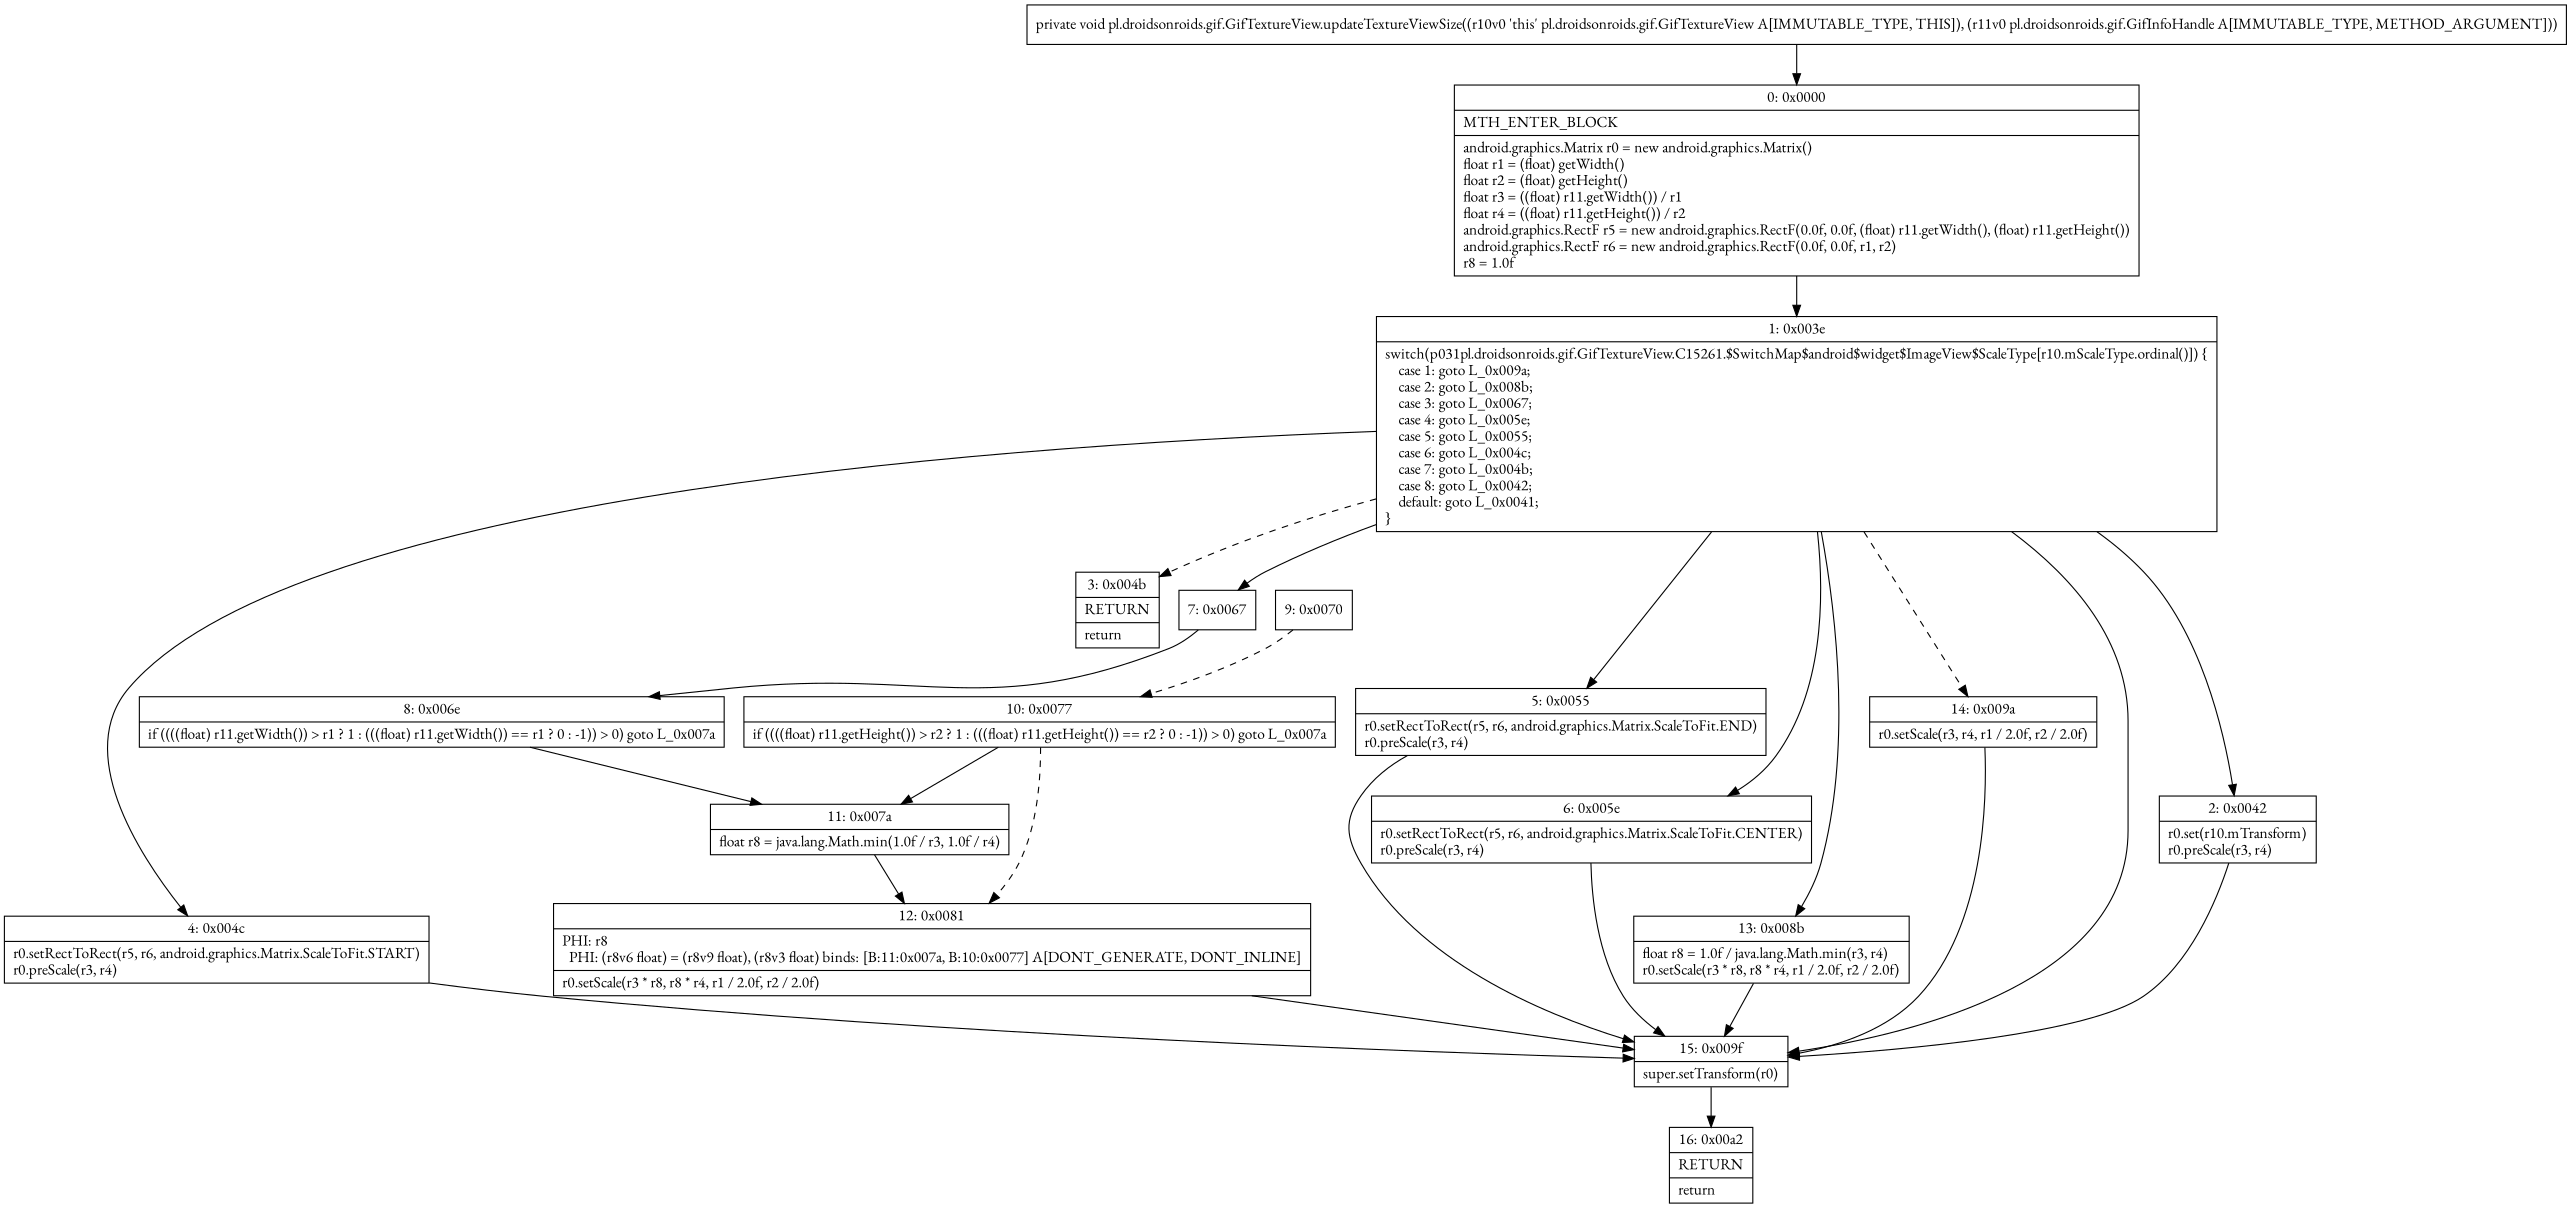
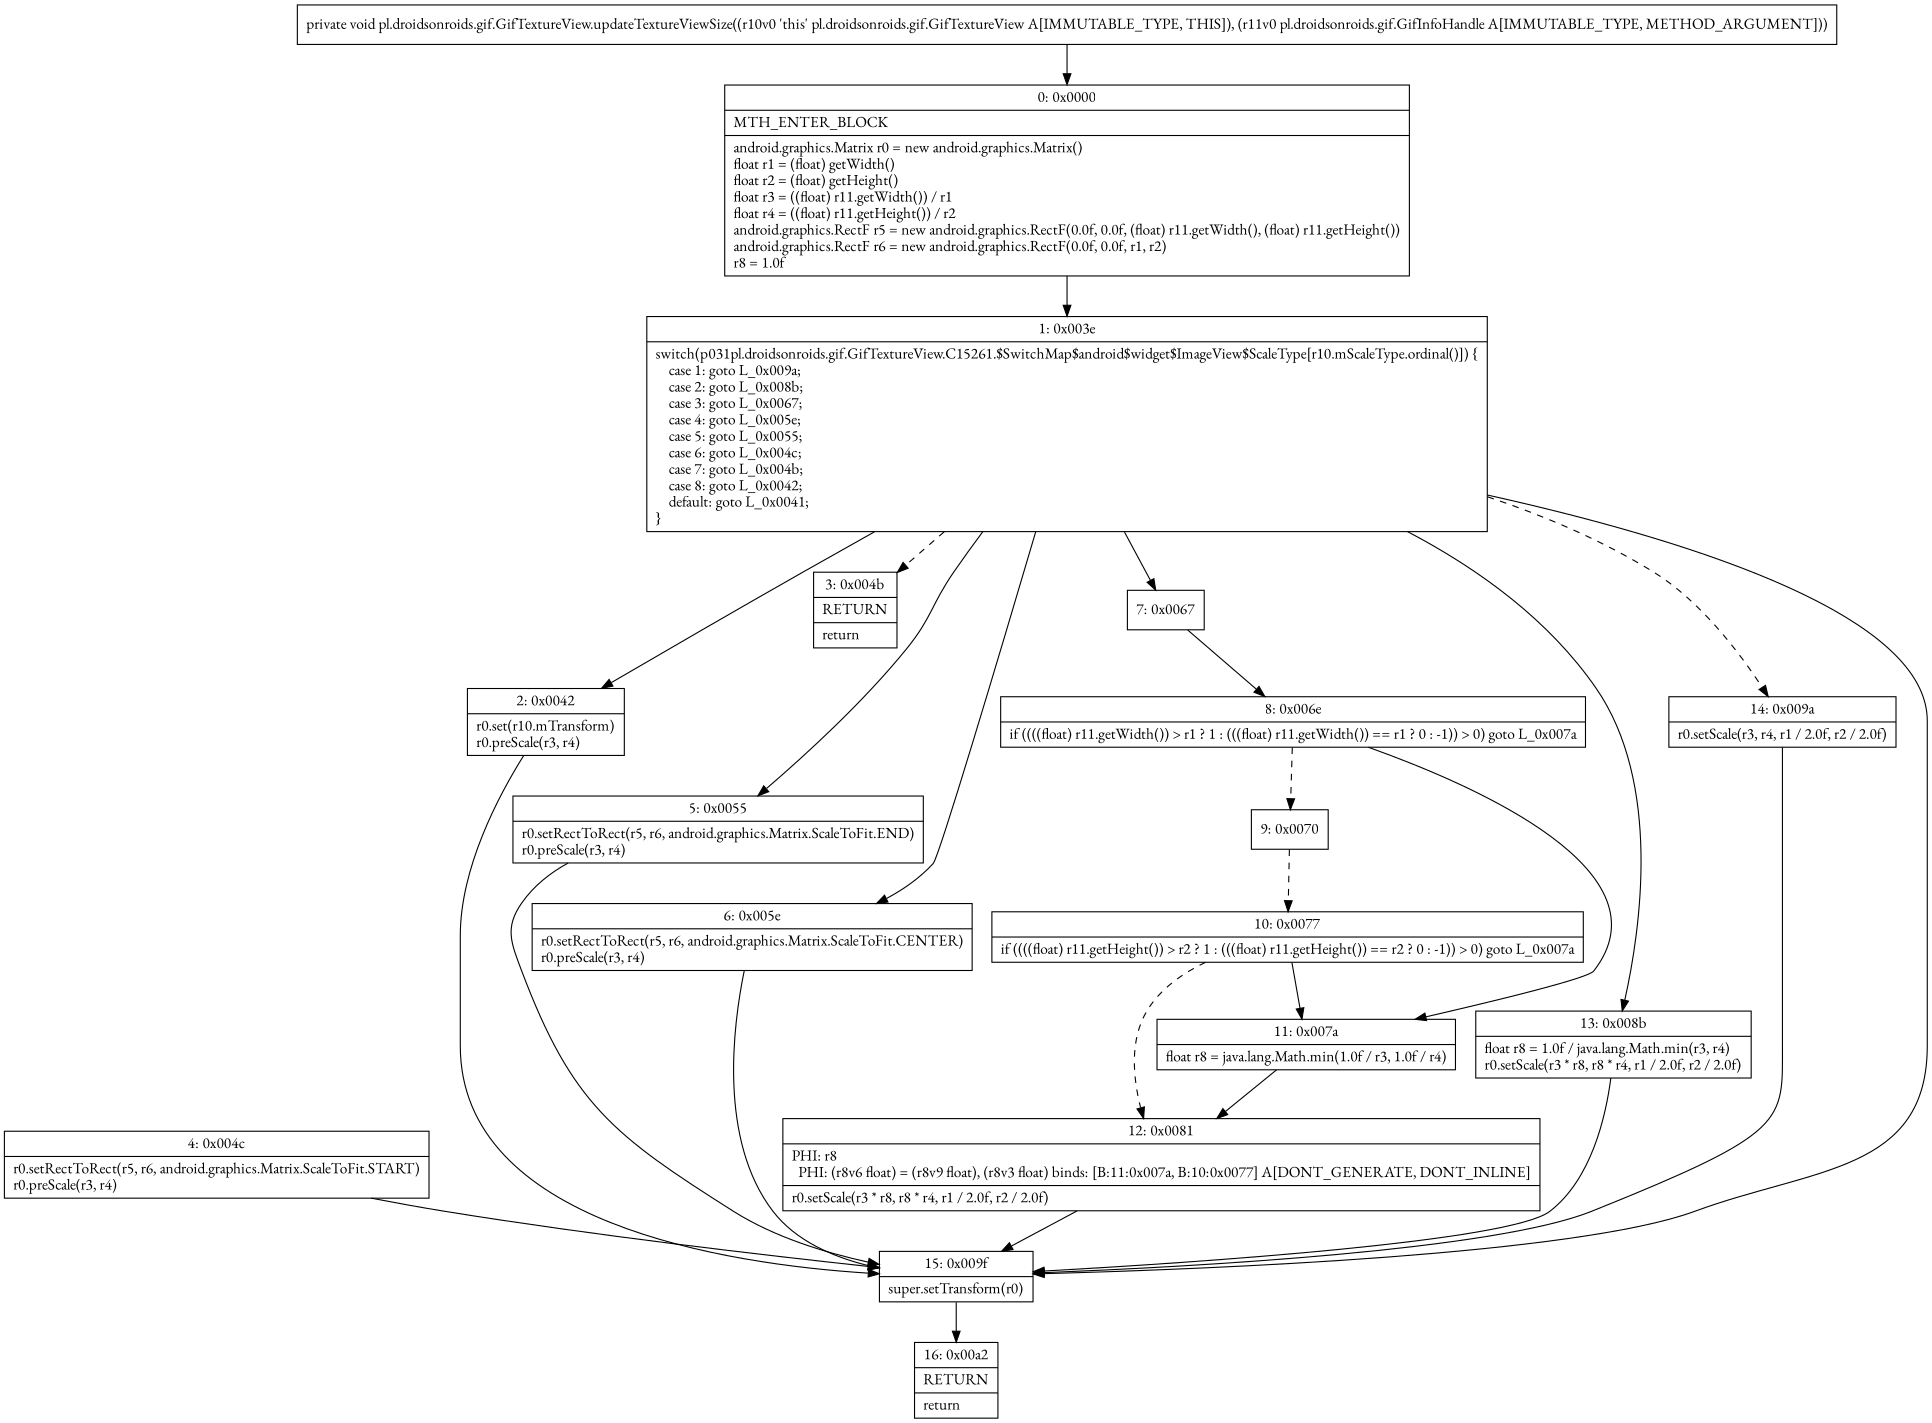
(612, 504) -> none
none -> (1292, 773)
